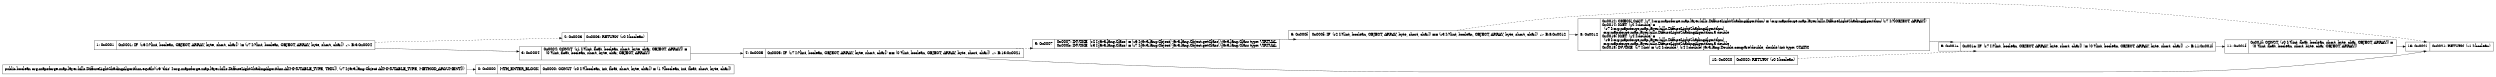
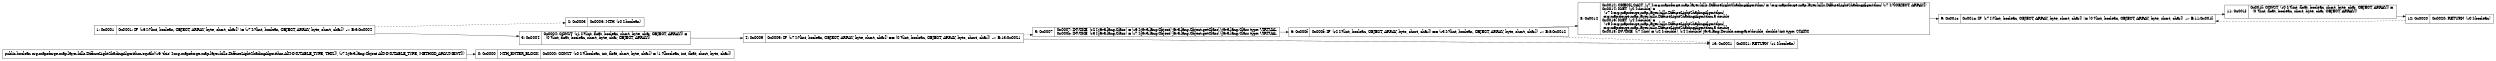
(616, 37) -> (616, 22)
(2400, 47) -> (2400, 16)
